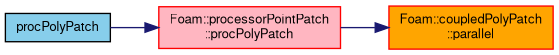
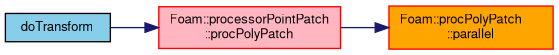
(58, 28) -> (58, 28)
(471, 28) -> (471, 28)
